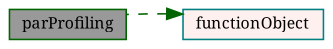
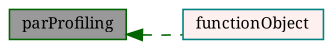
(147, 14) -> (162, 35)
